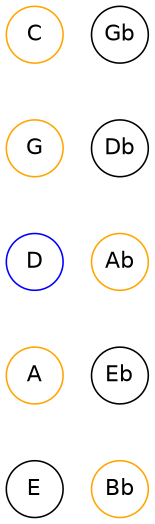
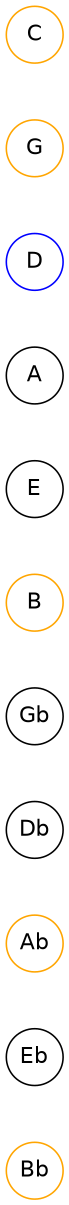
(35, 376) -> (35, 376)
none -> (35, 603)
